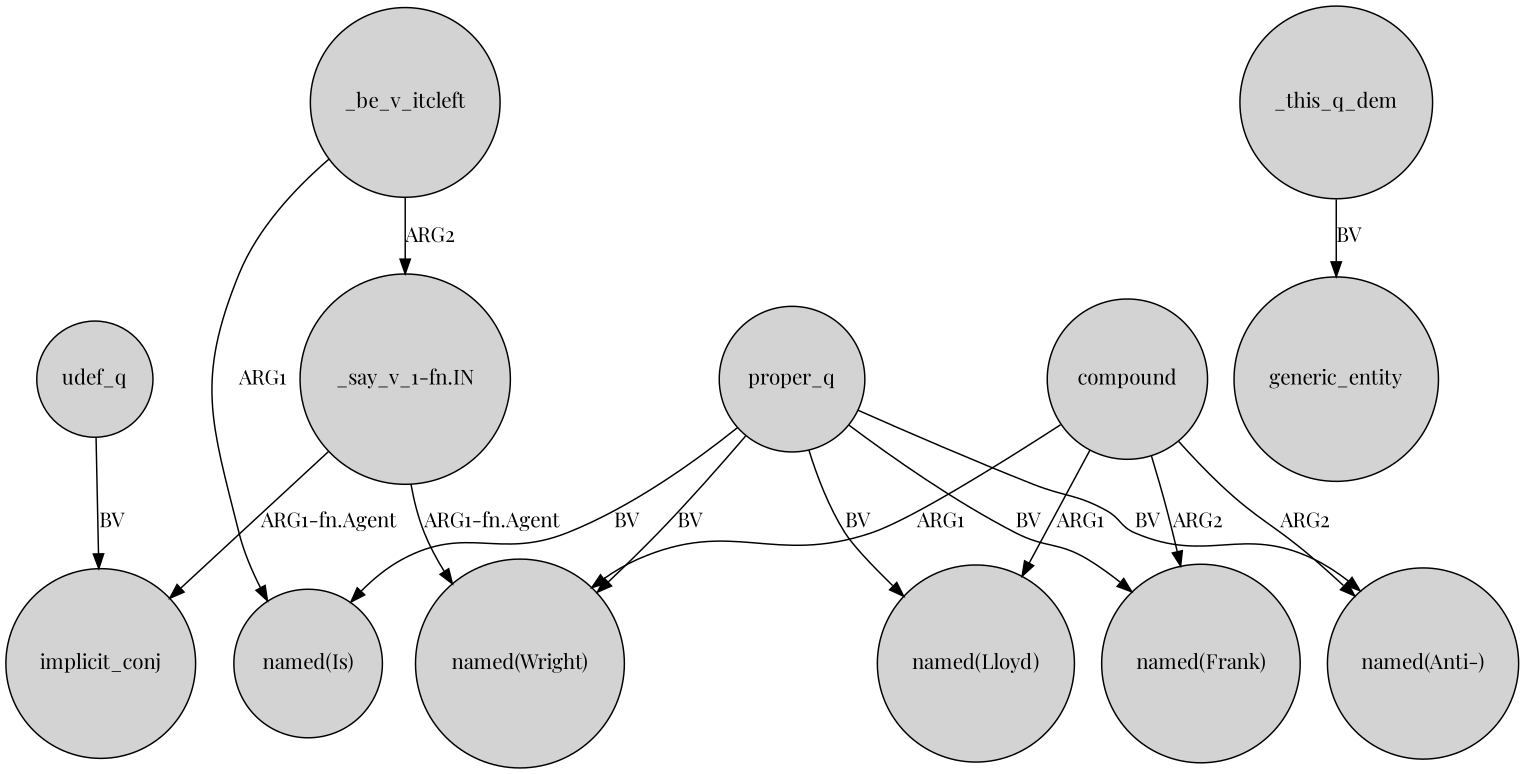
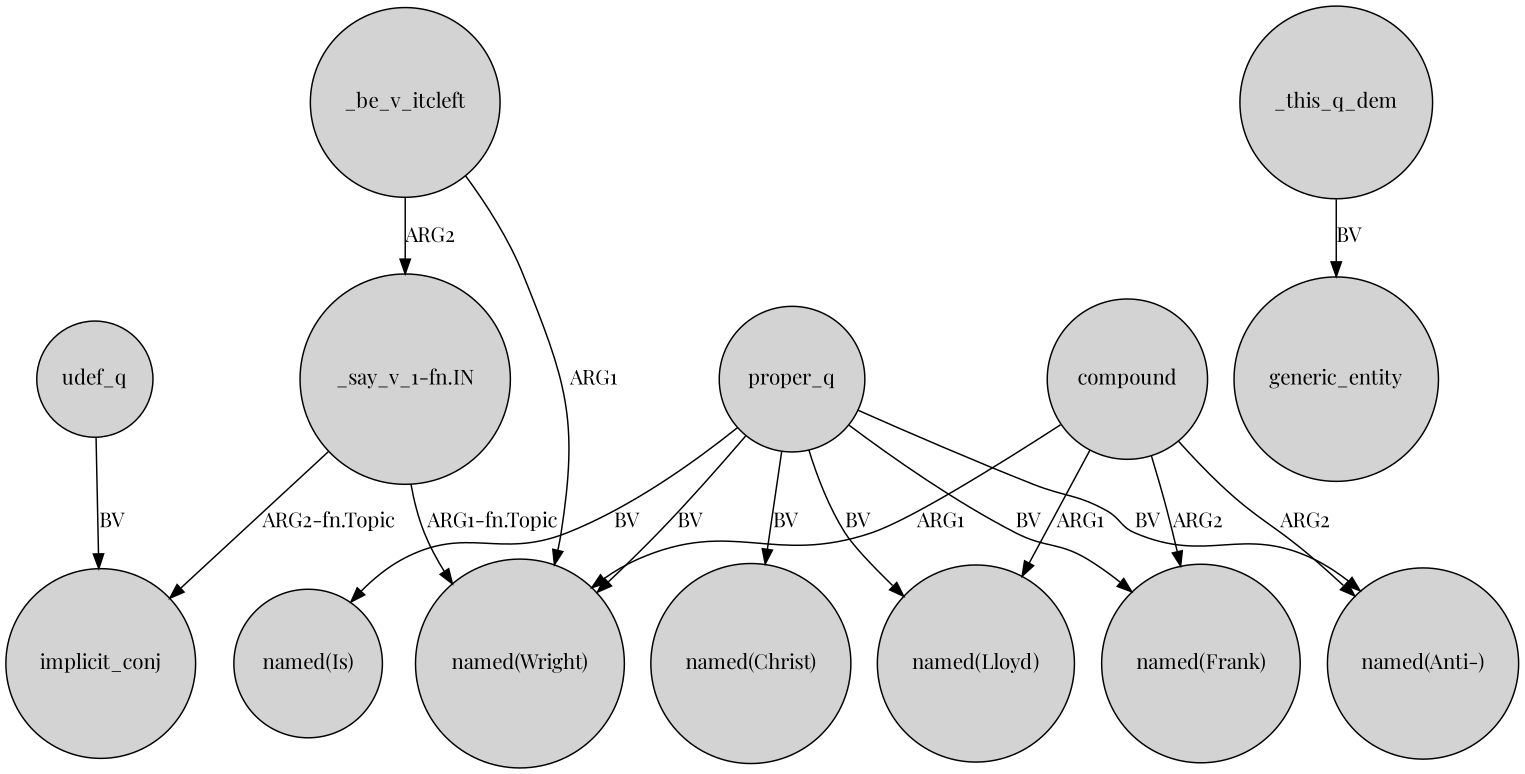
(215, 359) -> (553, 354)
(329, 522) -> (329, 522)
(493, 522) -> (493, 522)
none -> (751, 664)
